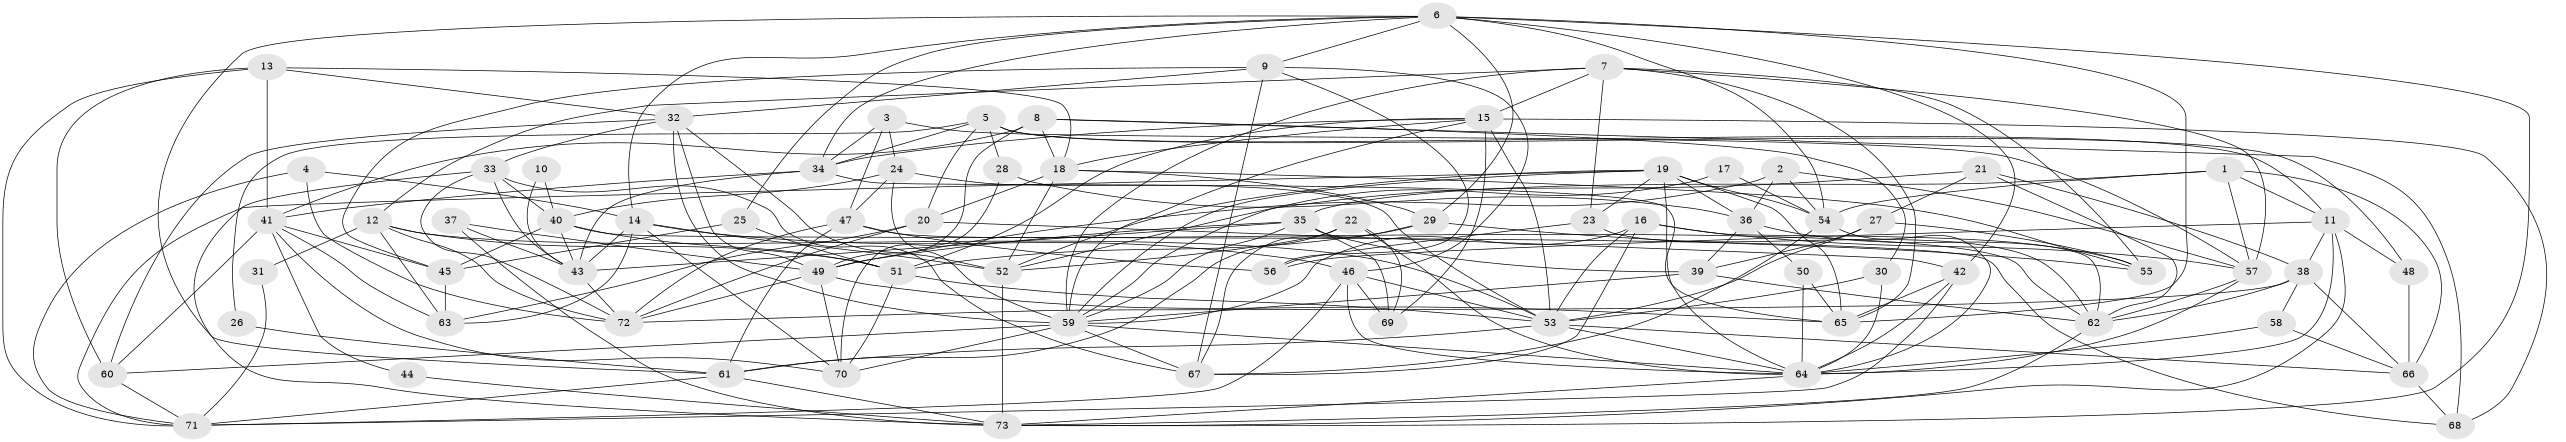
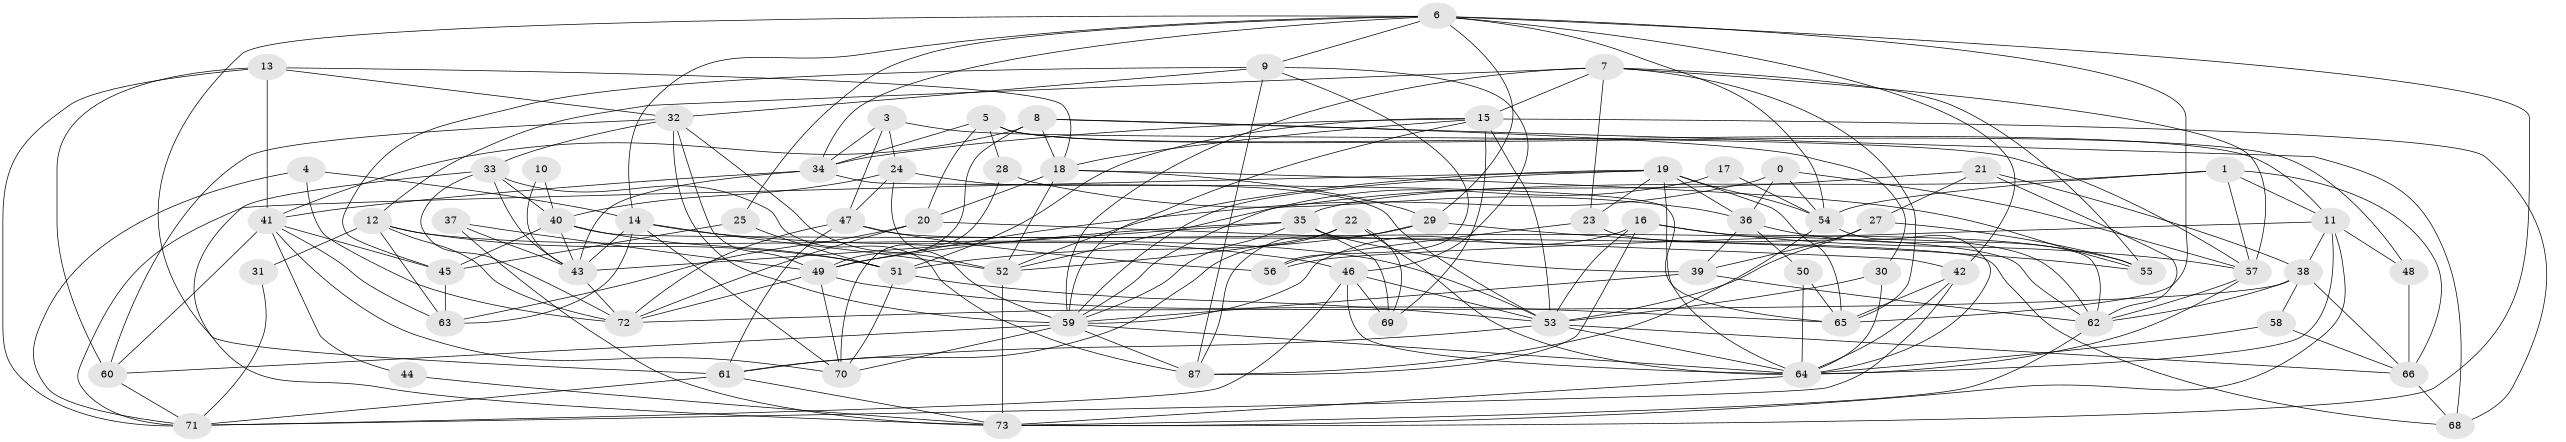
(1781, 170) -> (1781, 170)
(237, 323) -> none
(1195, 375) -> (1195, 375)
